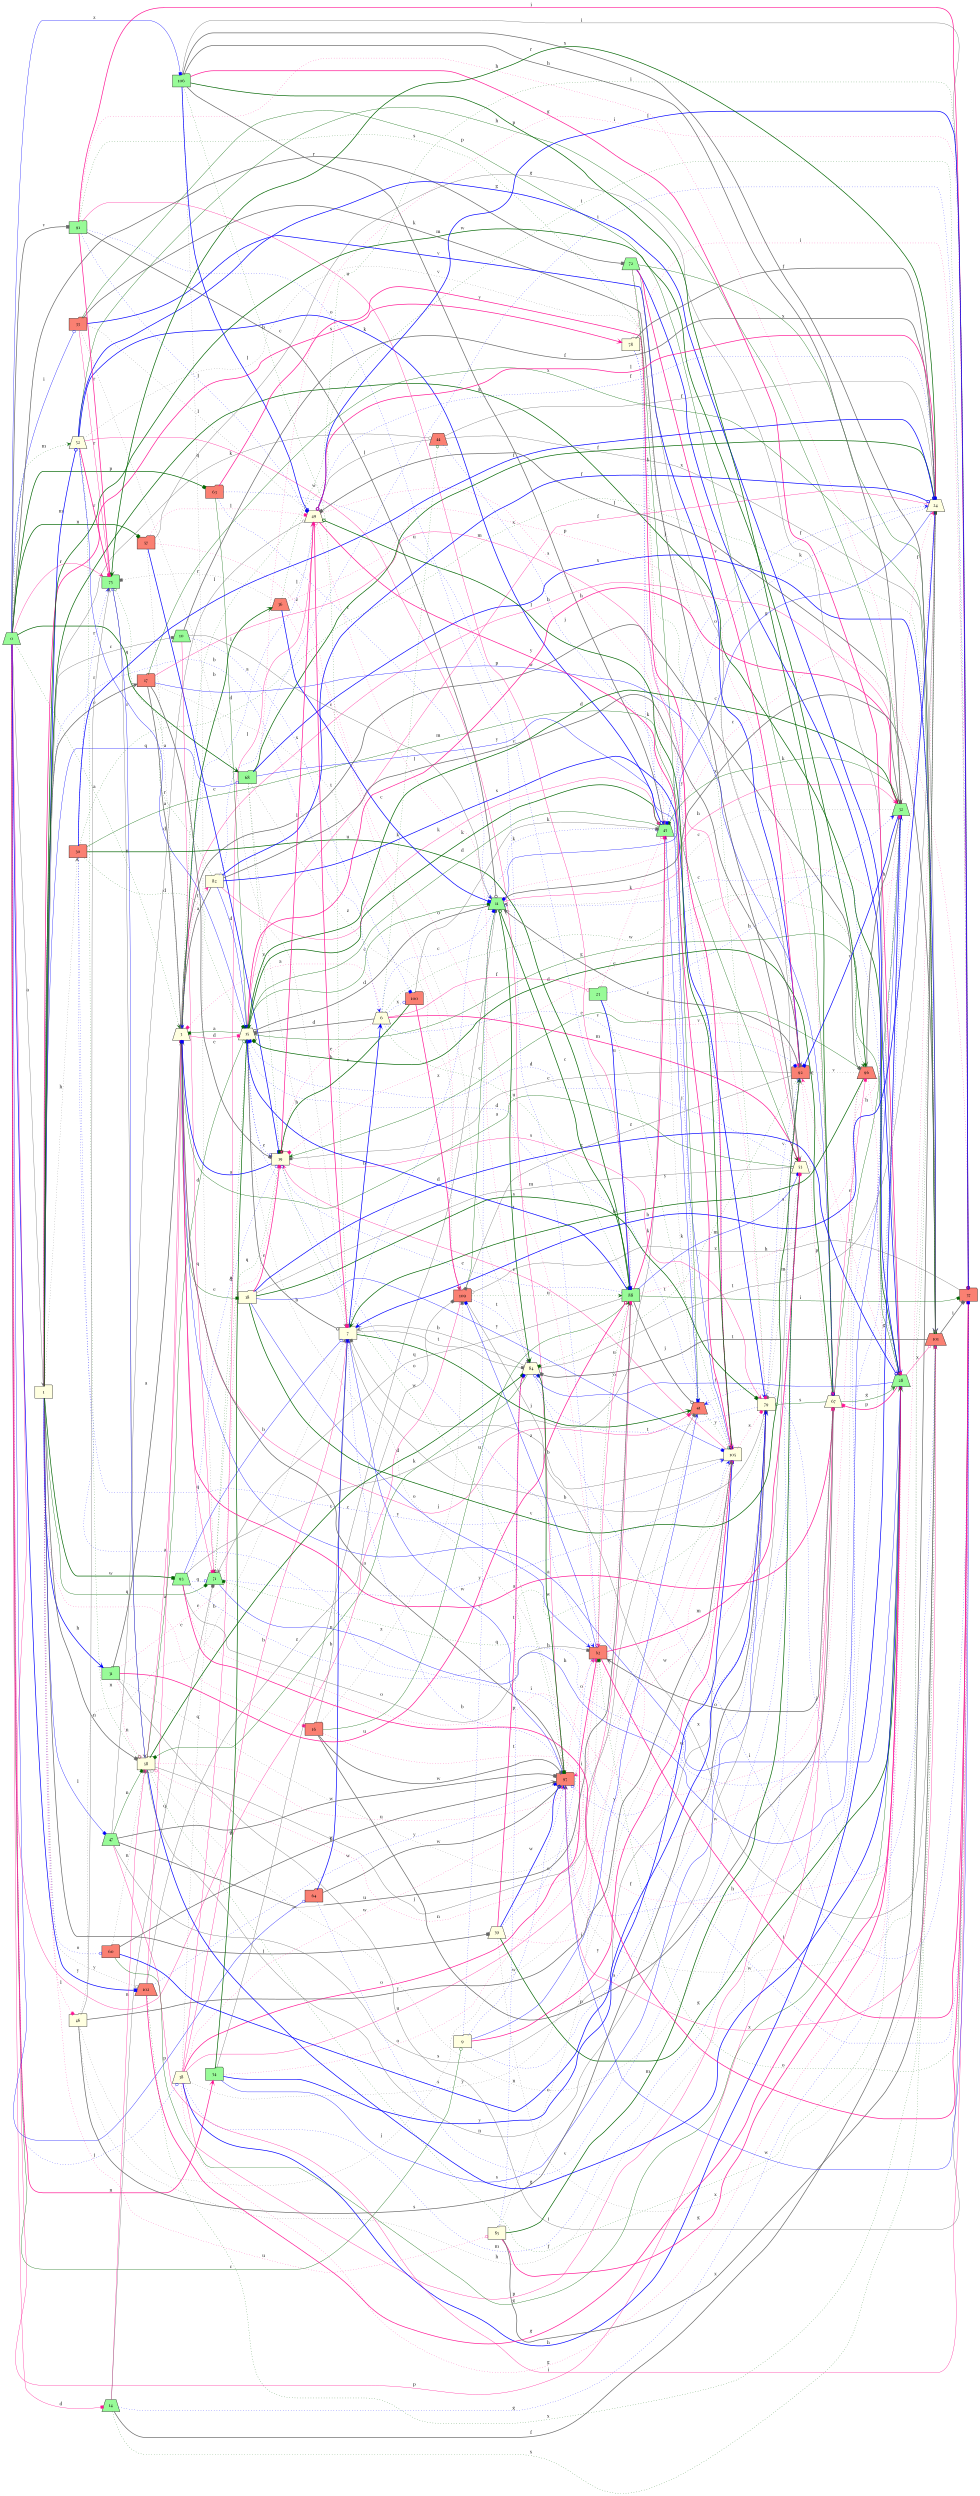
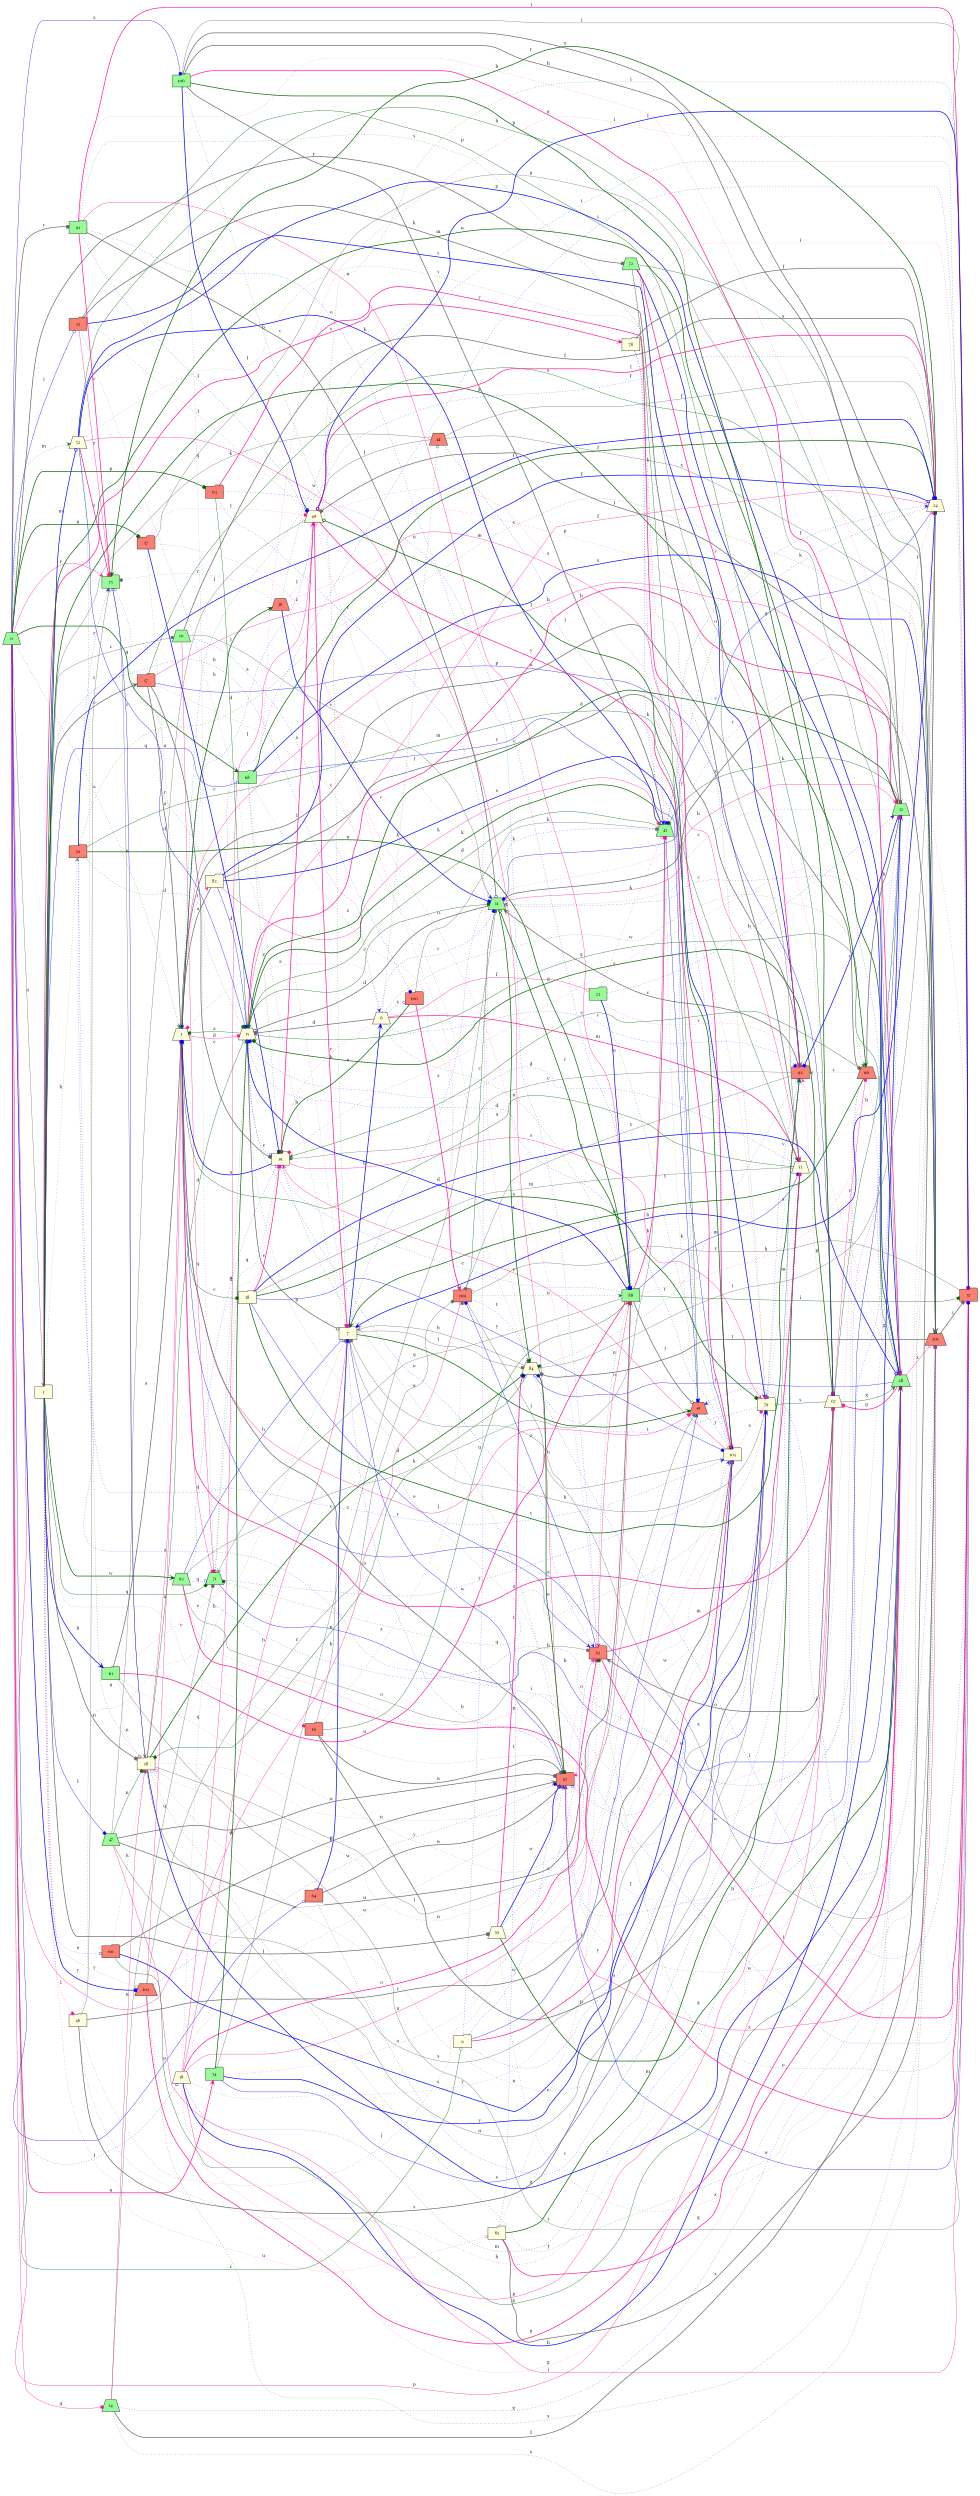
(61, 1535) -> (61, 1535)
(111, 1674) -> (111, 1674)
